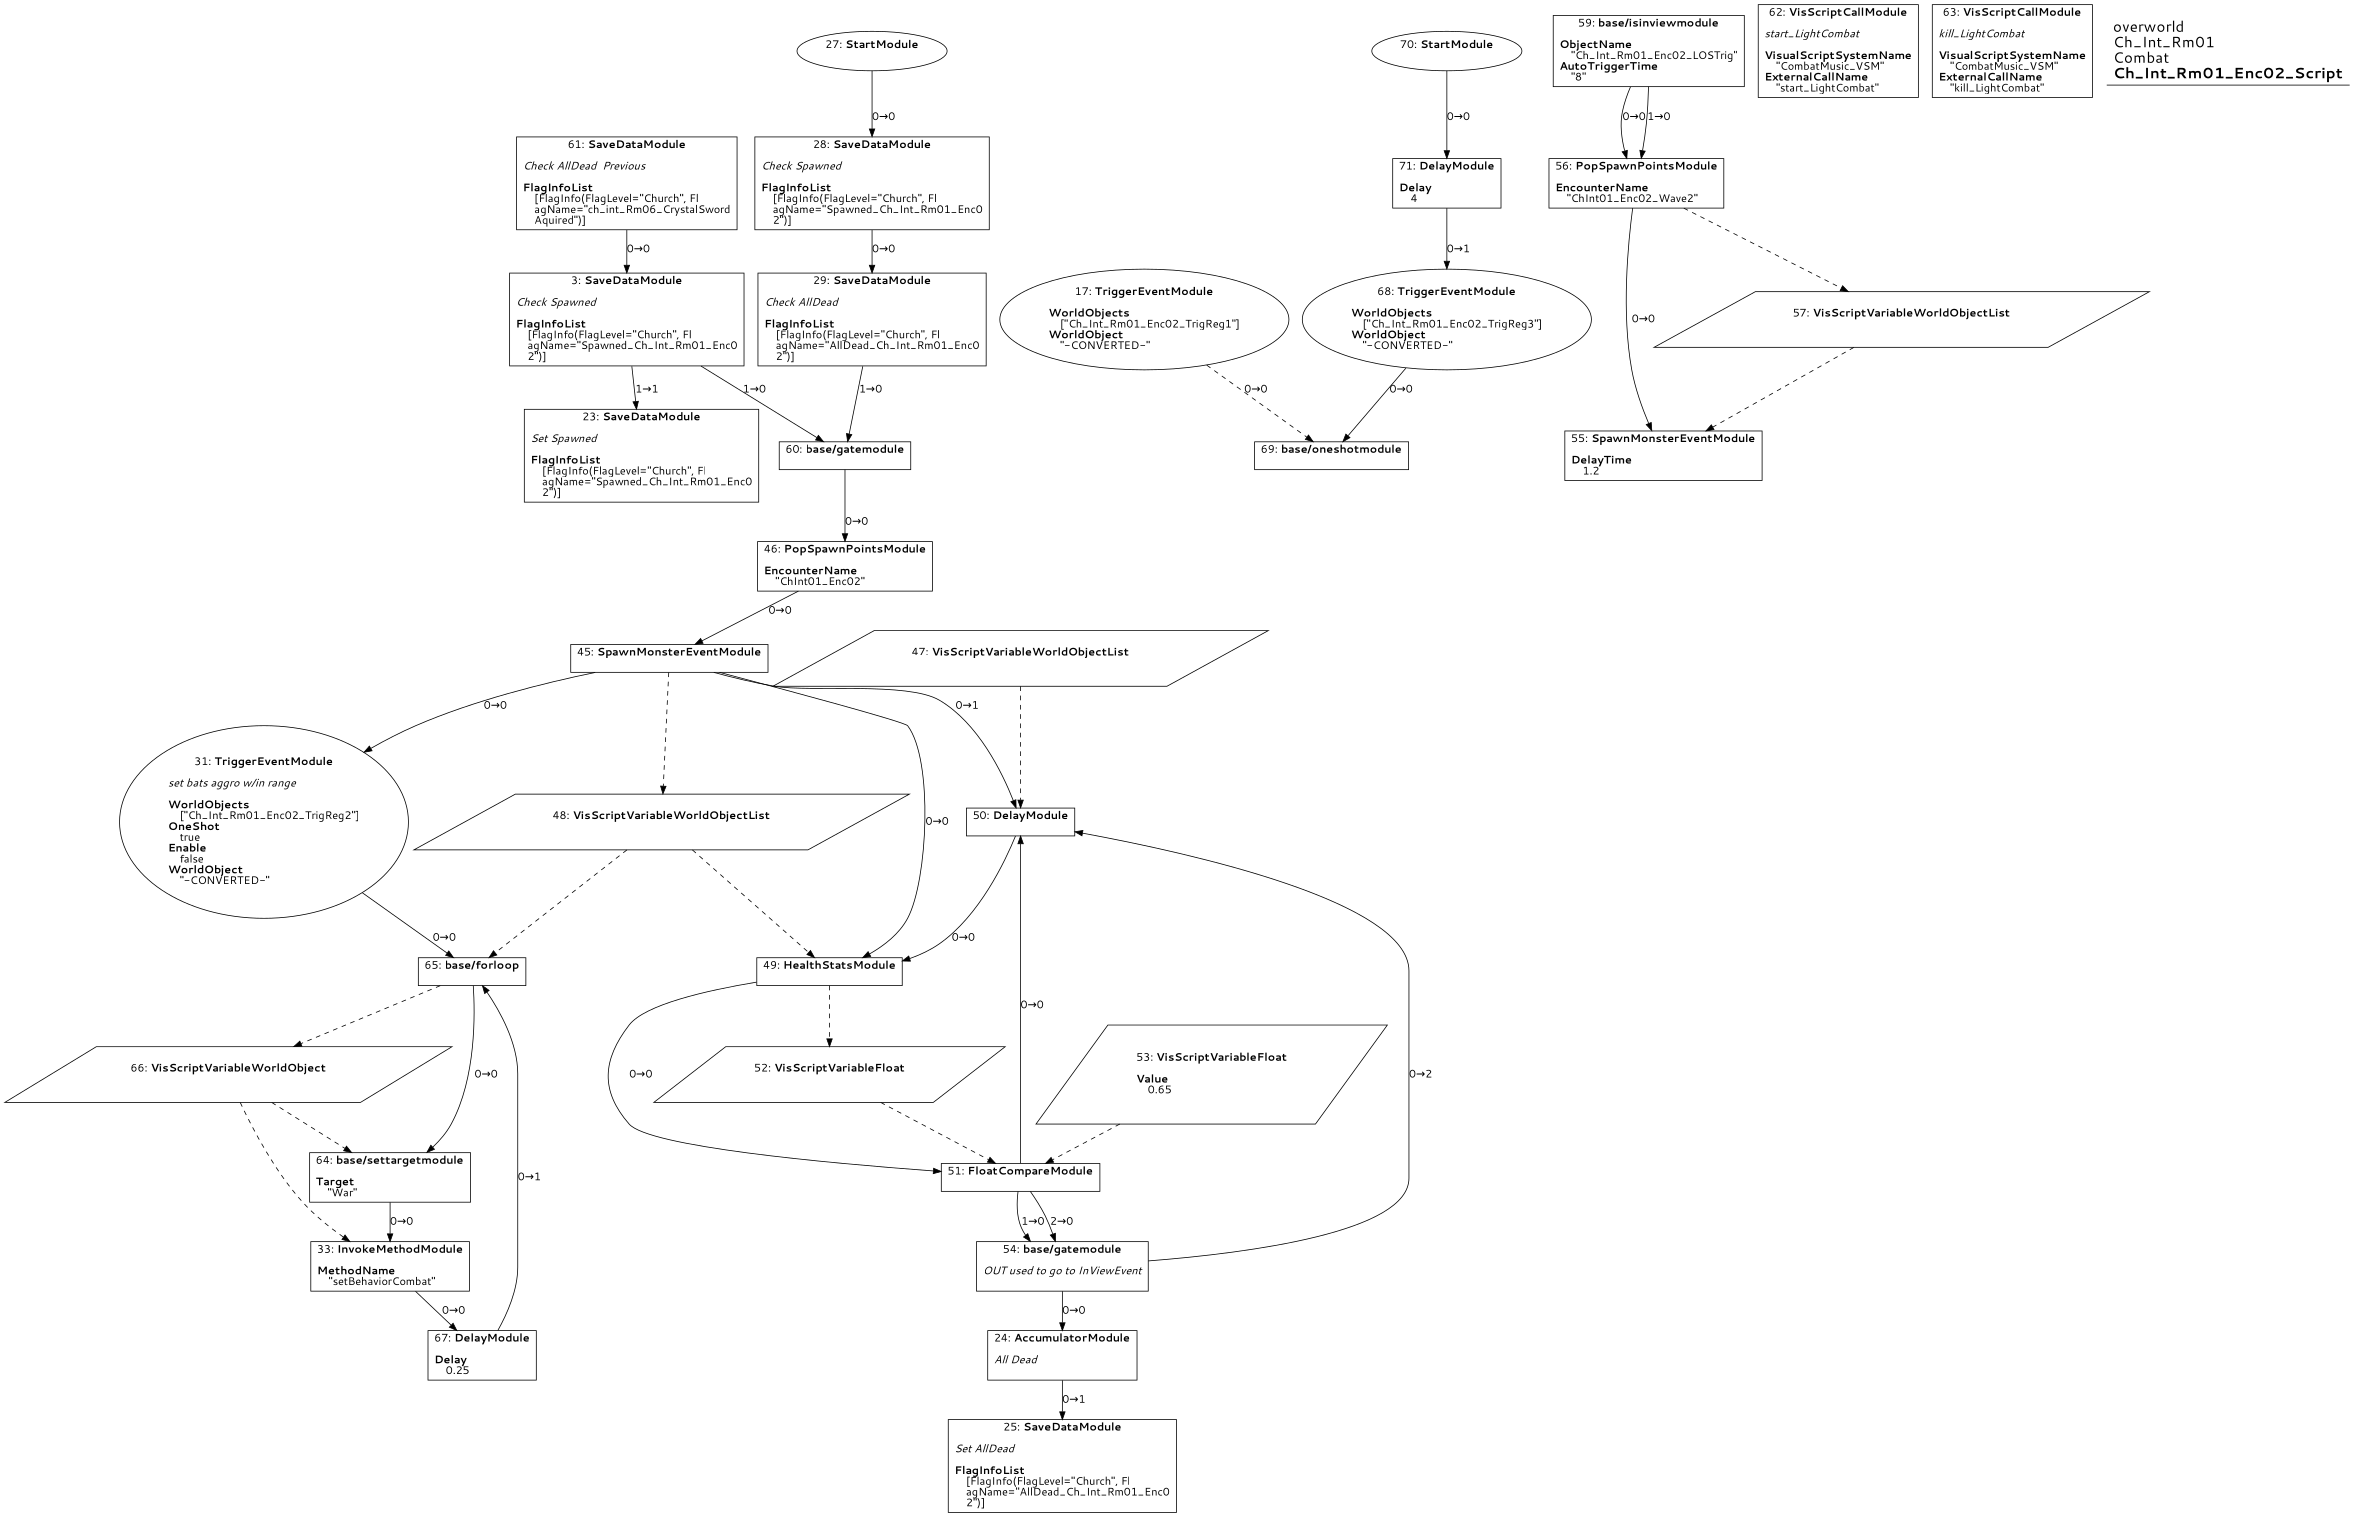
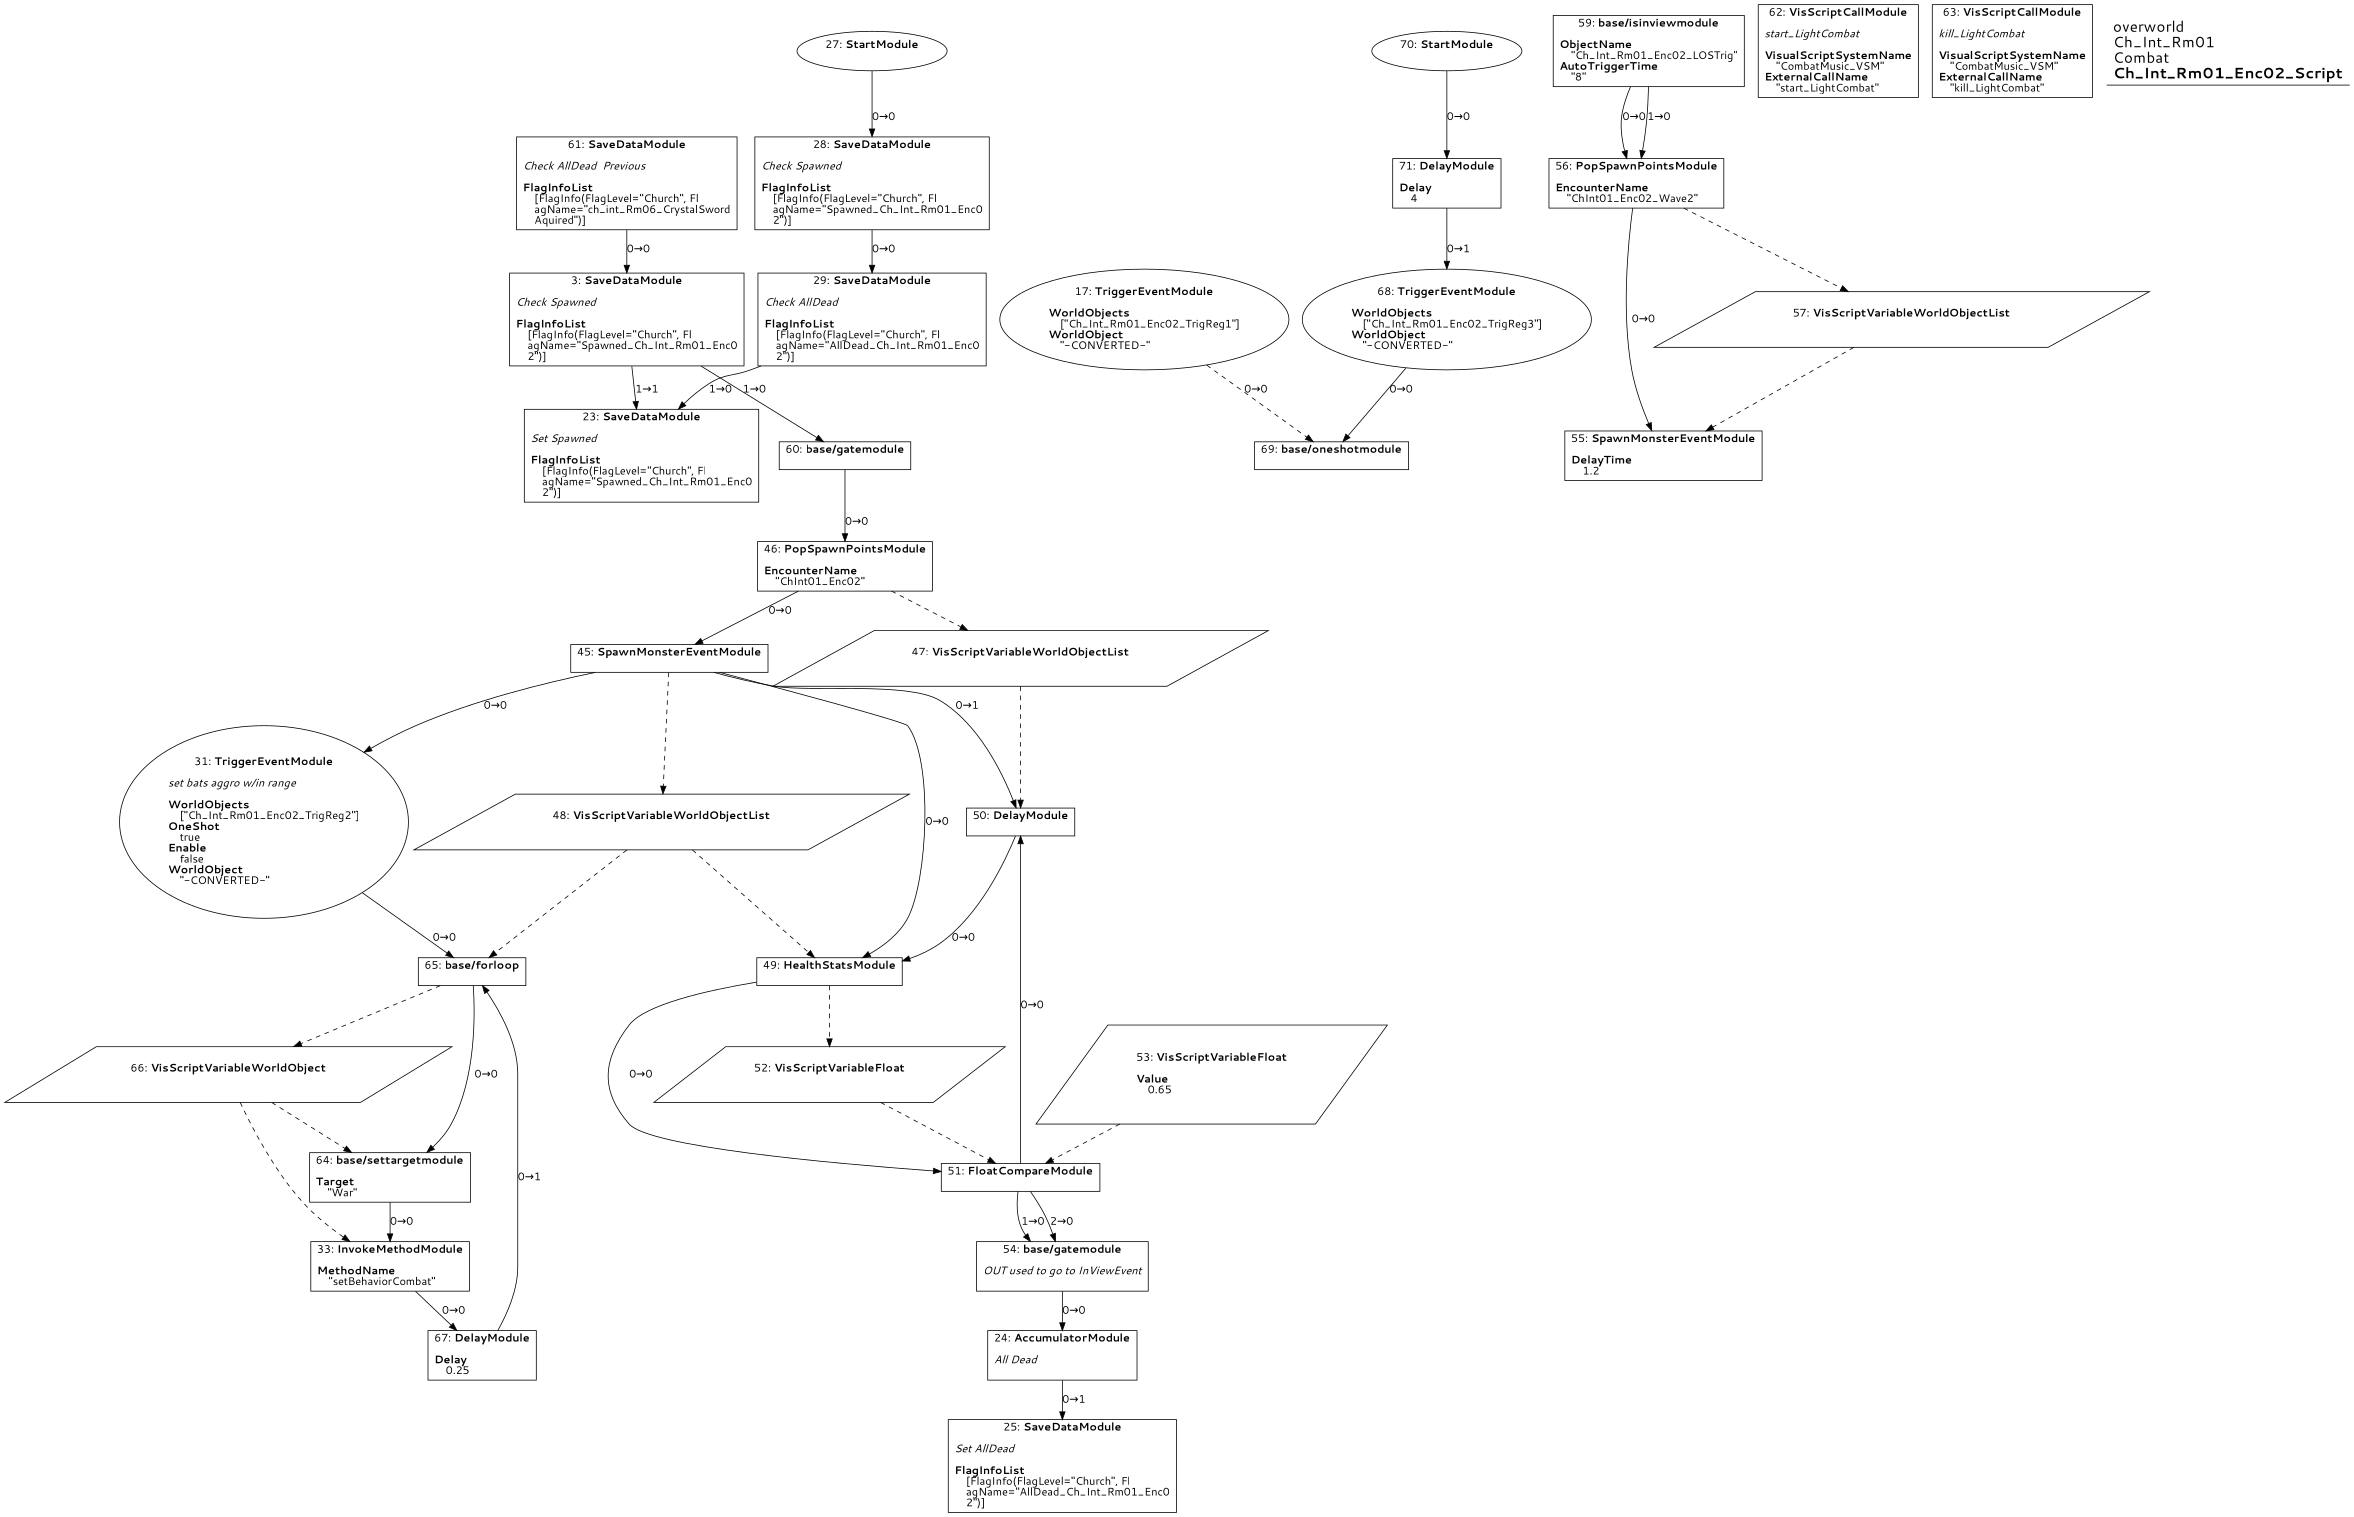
(856, 400) -> (713, 381)
none -> (926, 609)
(1409, 1034) -> none
